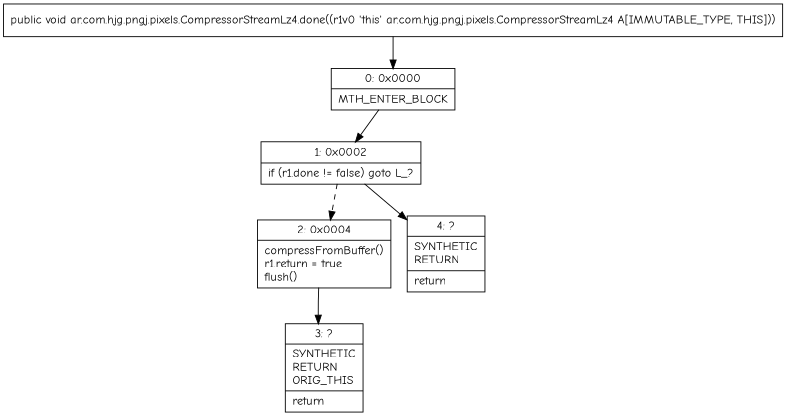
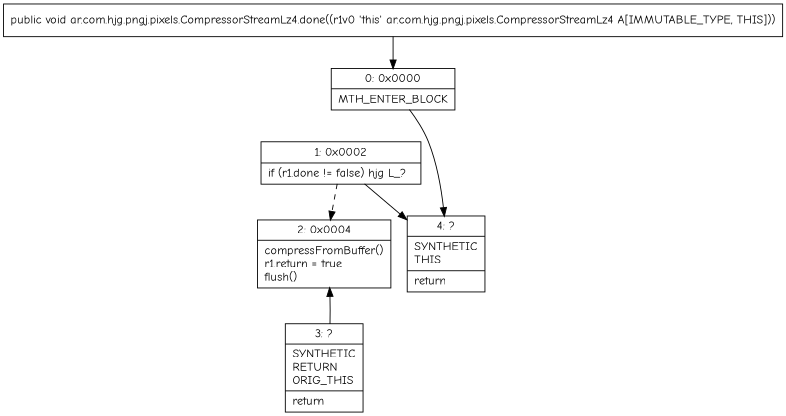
(370, 122) -> (433, 156)
(341, 173) -> (337, 173)
(437, 260) -> (428, 260)
(318, 301) -> (330, 310)
